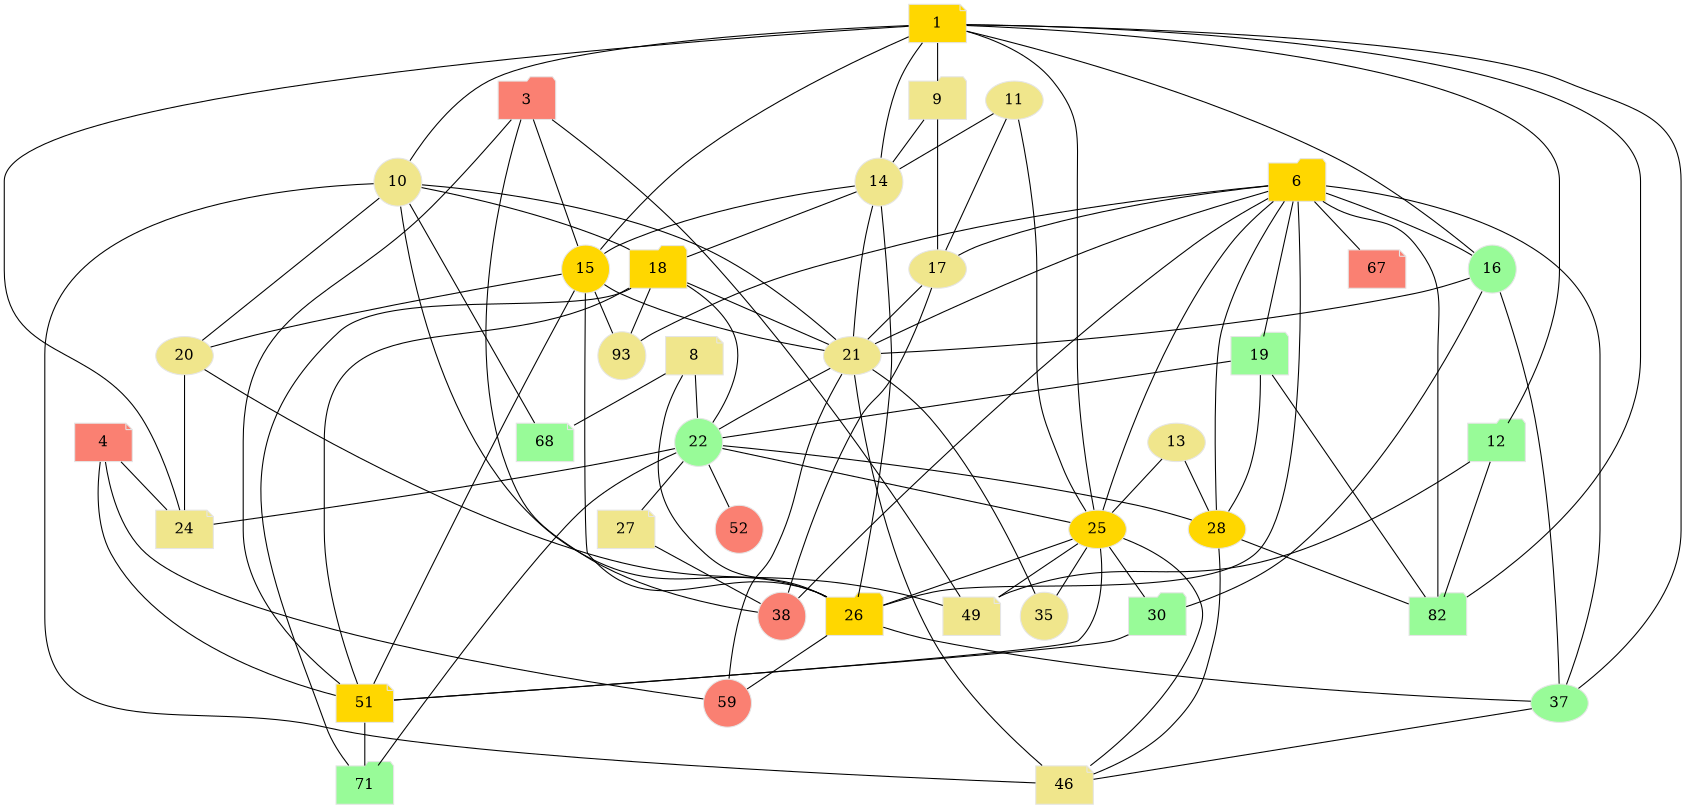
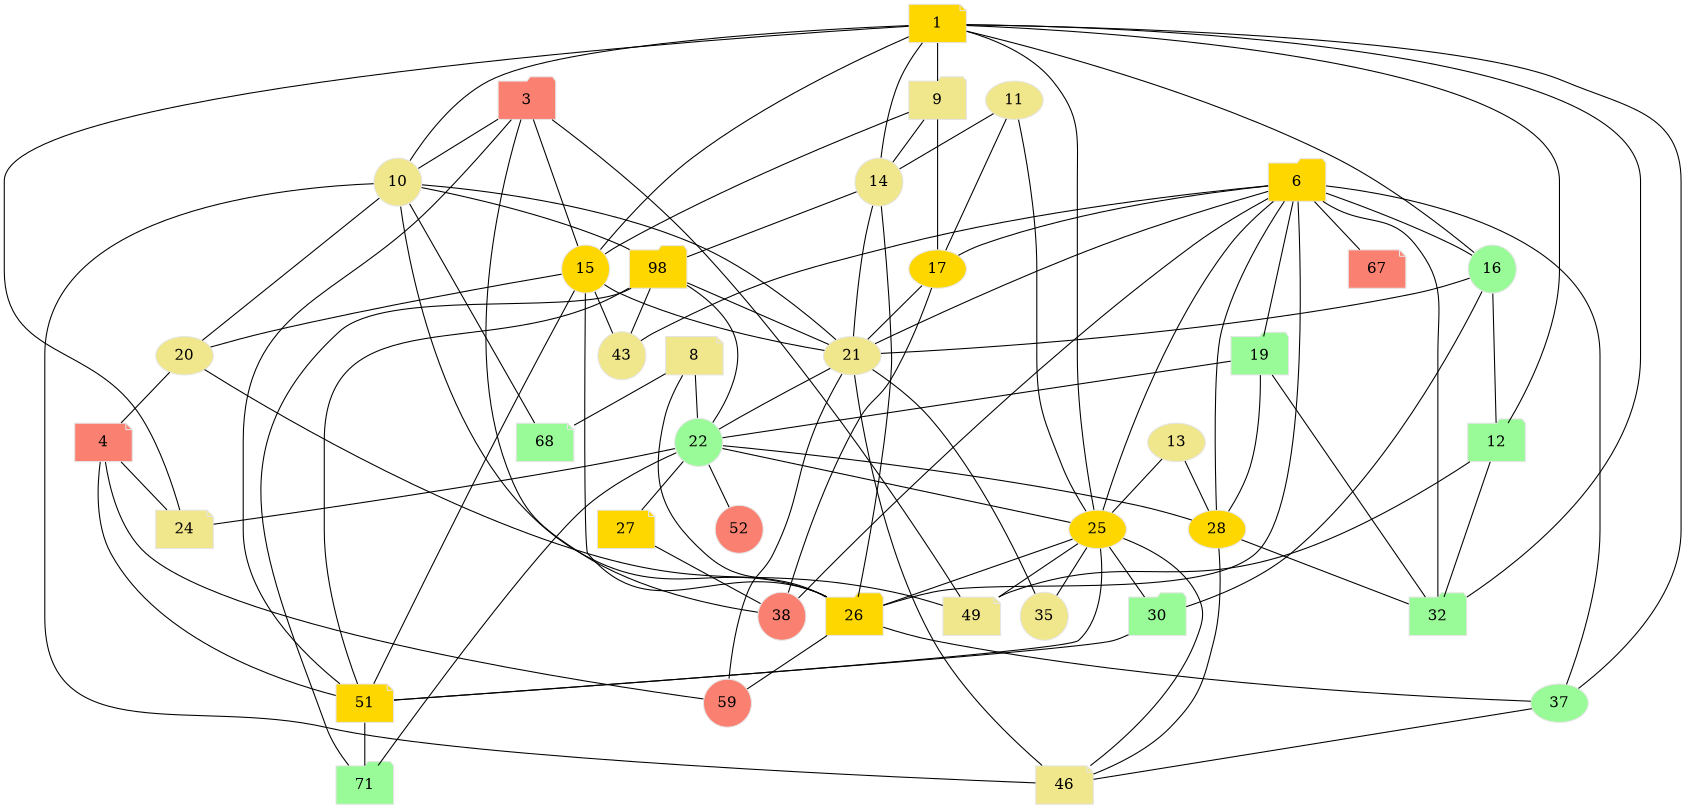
none -> (458, 144)
(727, 210) -> (754, 178)
(658, 269) -> (658, 269)
(938, 269) -> (938, 269)
(622, 356) -> (622, 356)
(185, 443) -> (145, 398)
(1545, 486) -> (1494, 358)
(626, 529) -> (626, 529)
(1438, 616) -> (1438, 616)
